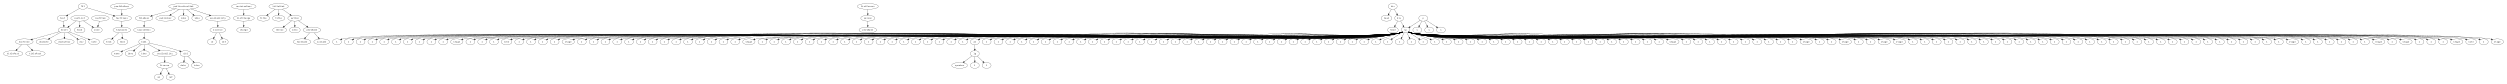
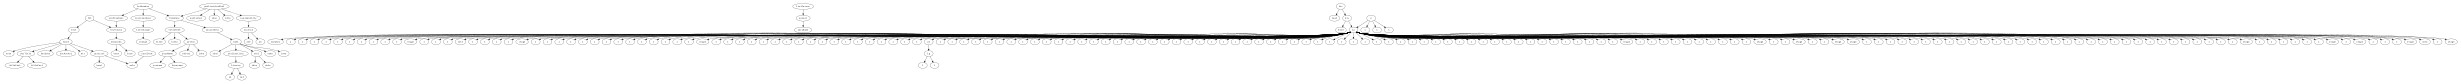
none -> (143, 6)
none -> (175, 23)
(73, 24) -> (81, 47)
(968, 59) -> (817, 38)
